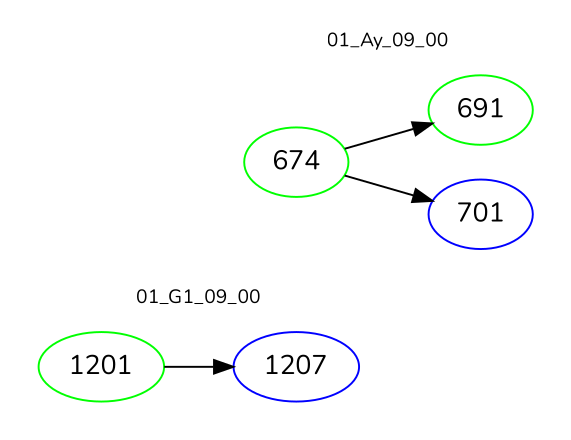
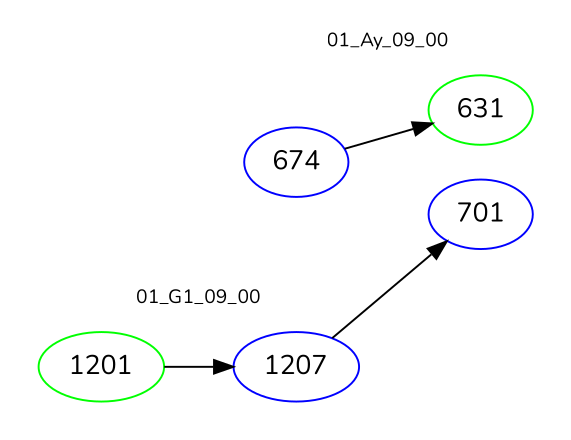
(481, 110) -> (481, 110)
(296, 162) -> (296, 162)
(379, 185) -> (387, 292)
